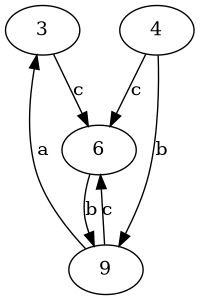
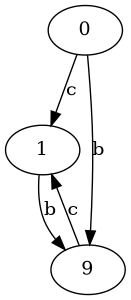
(43, 30) -> none
(157, 30) -> (85, 30)
(99, 150) -> (43, 150)
